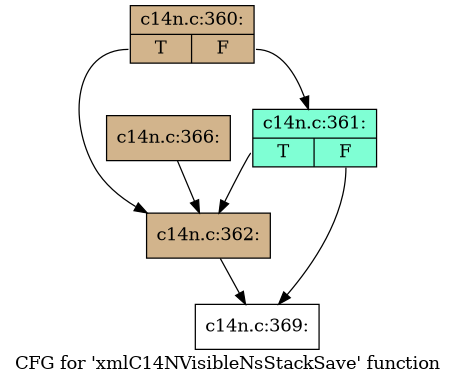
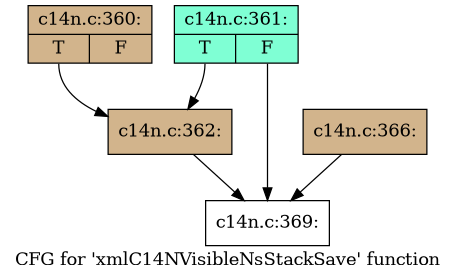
(287, 66) -> none
(186, 181) -> (321, 173)
